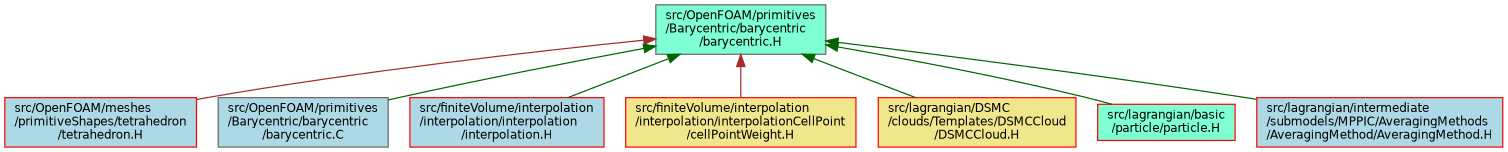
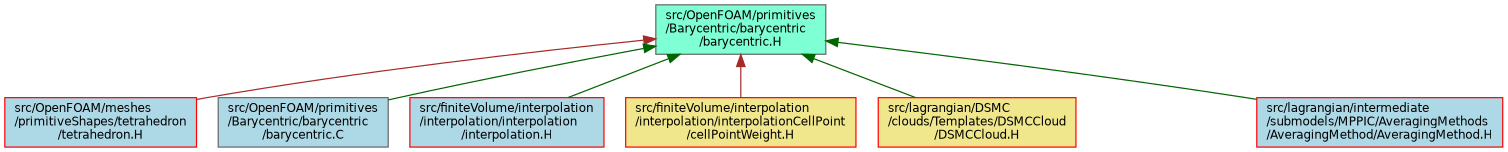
(1166, 122) -> none
